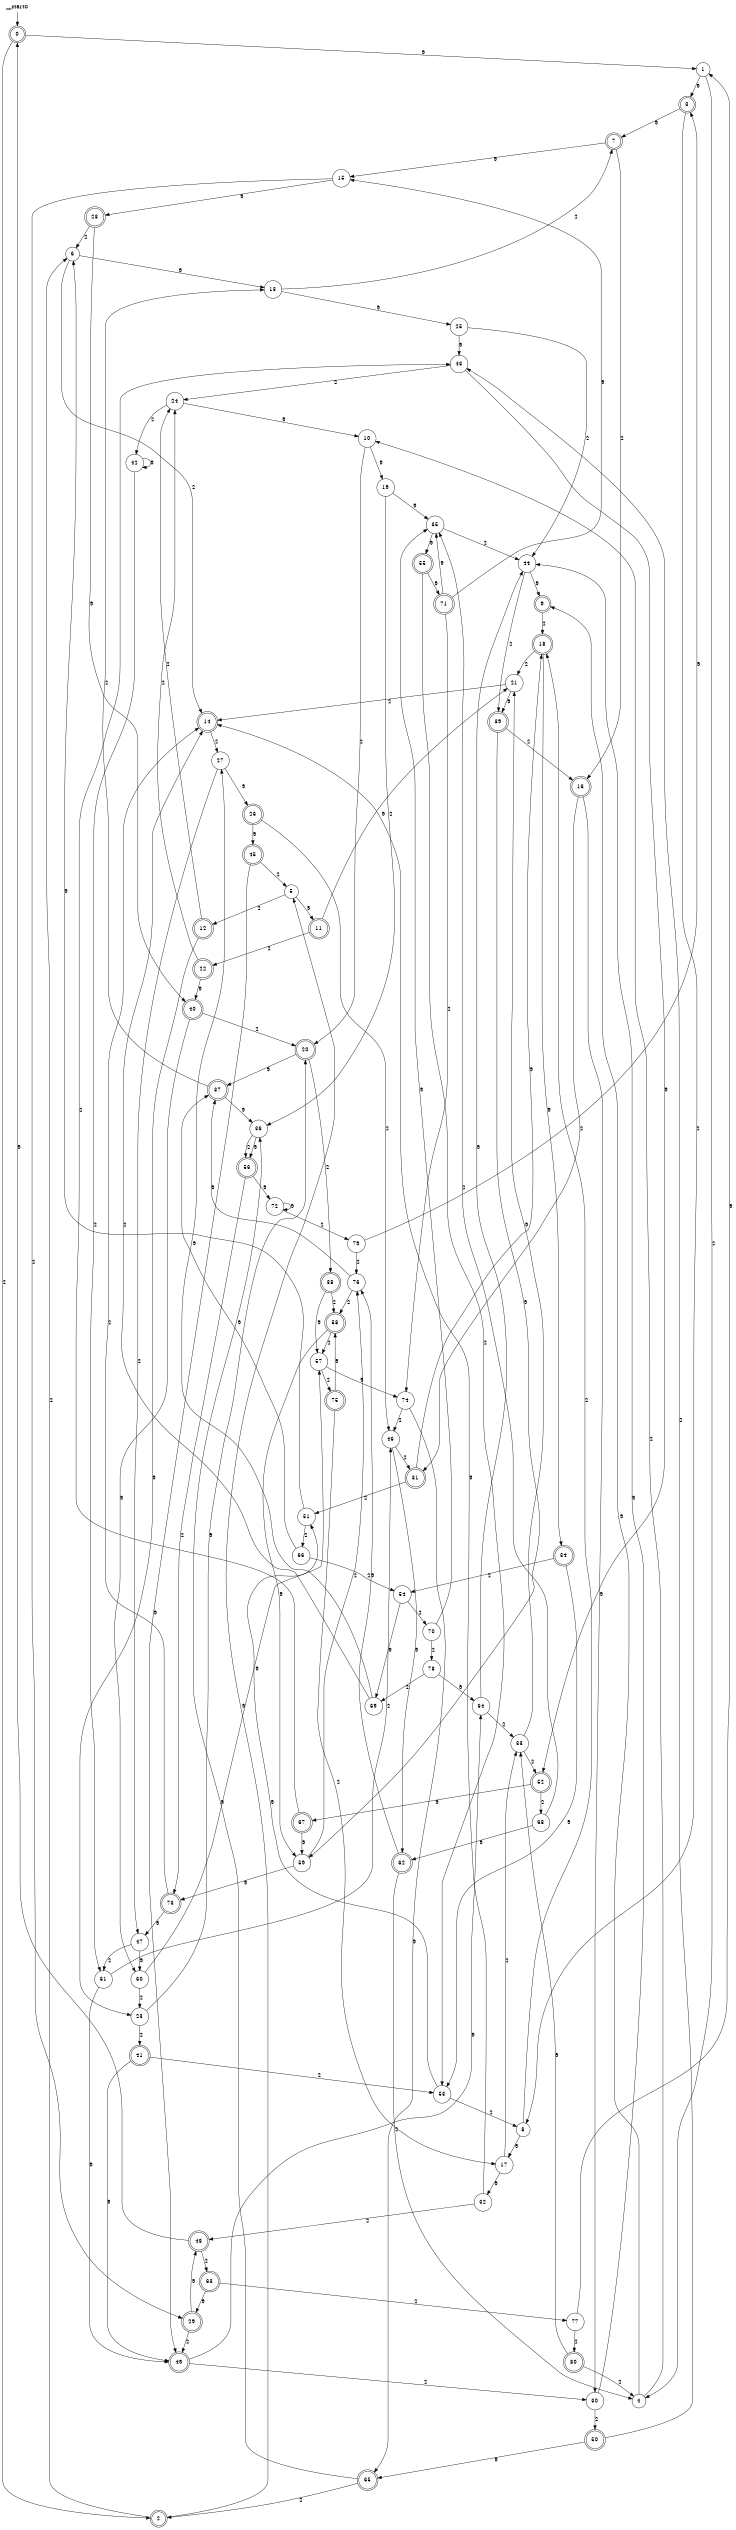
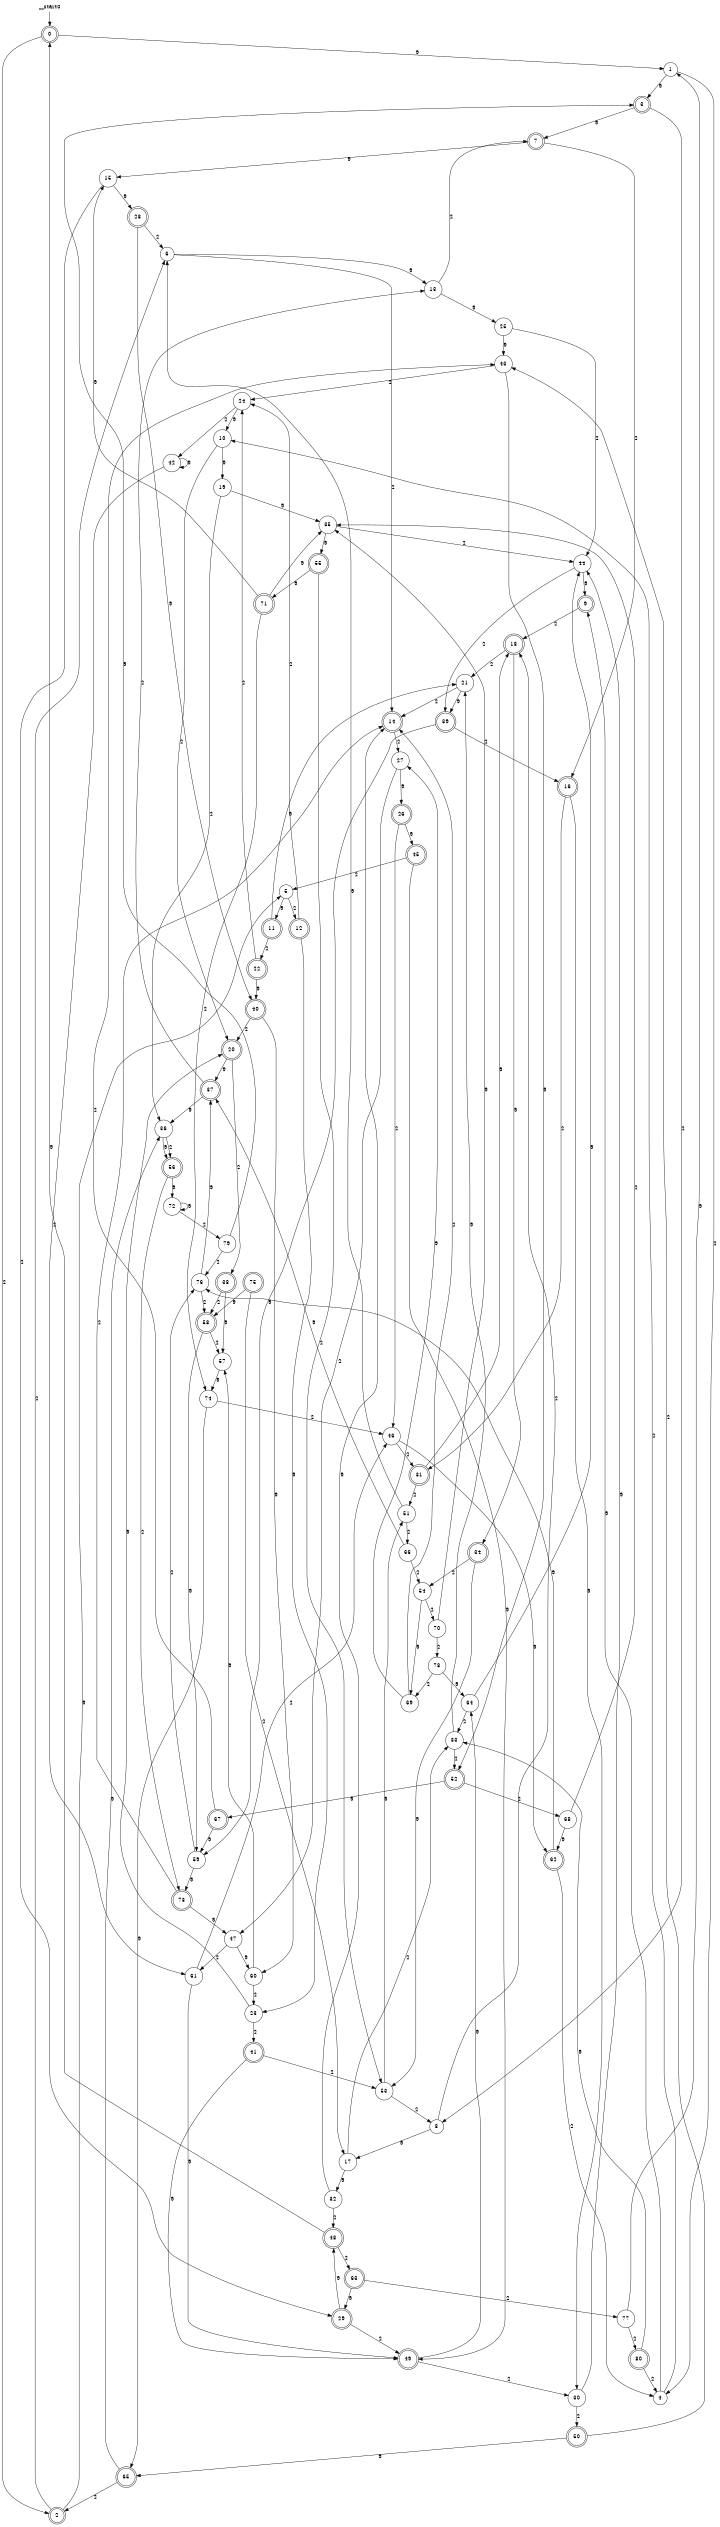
(325, 1379) -> none
